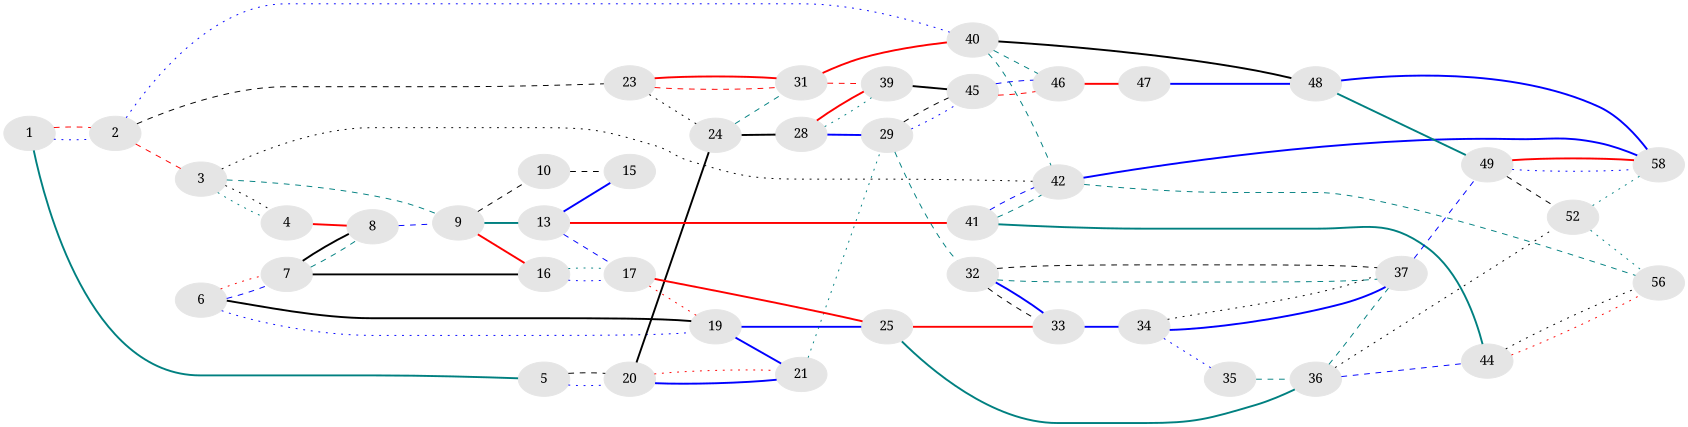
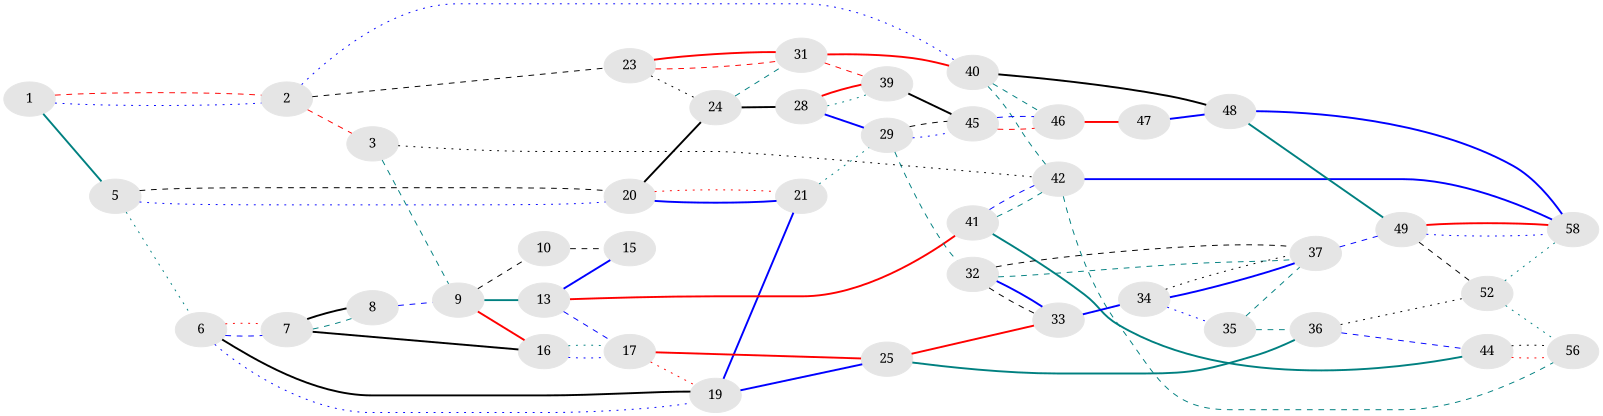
(287, 223) -> none
none -> (158, 263)
(1359, 326) -> (1273, 292)
